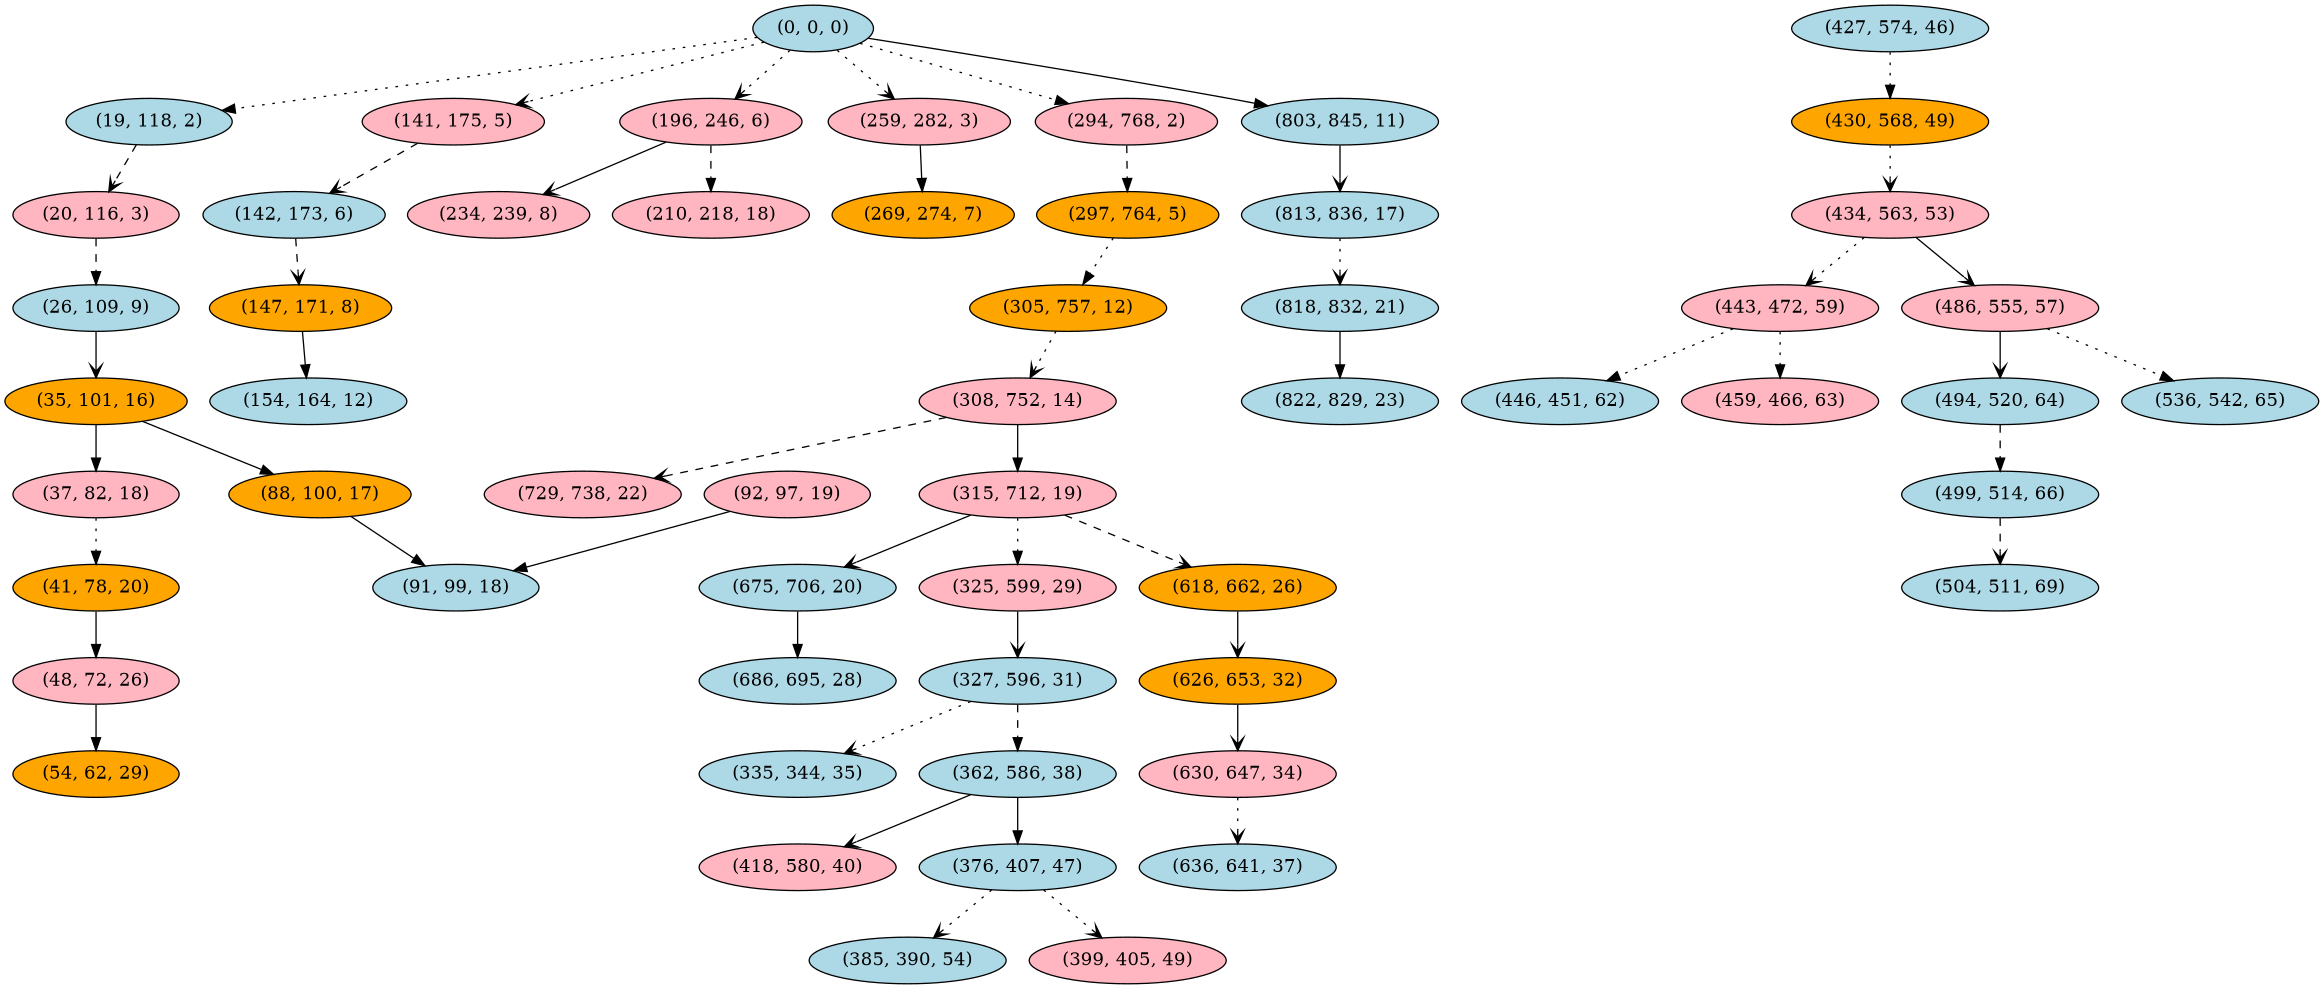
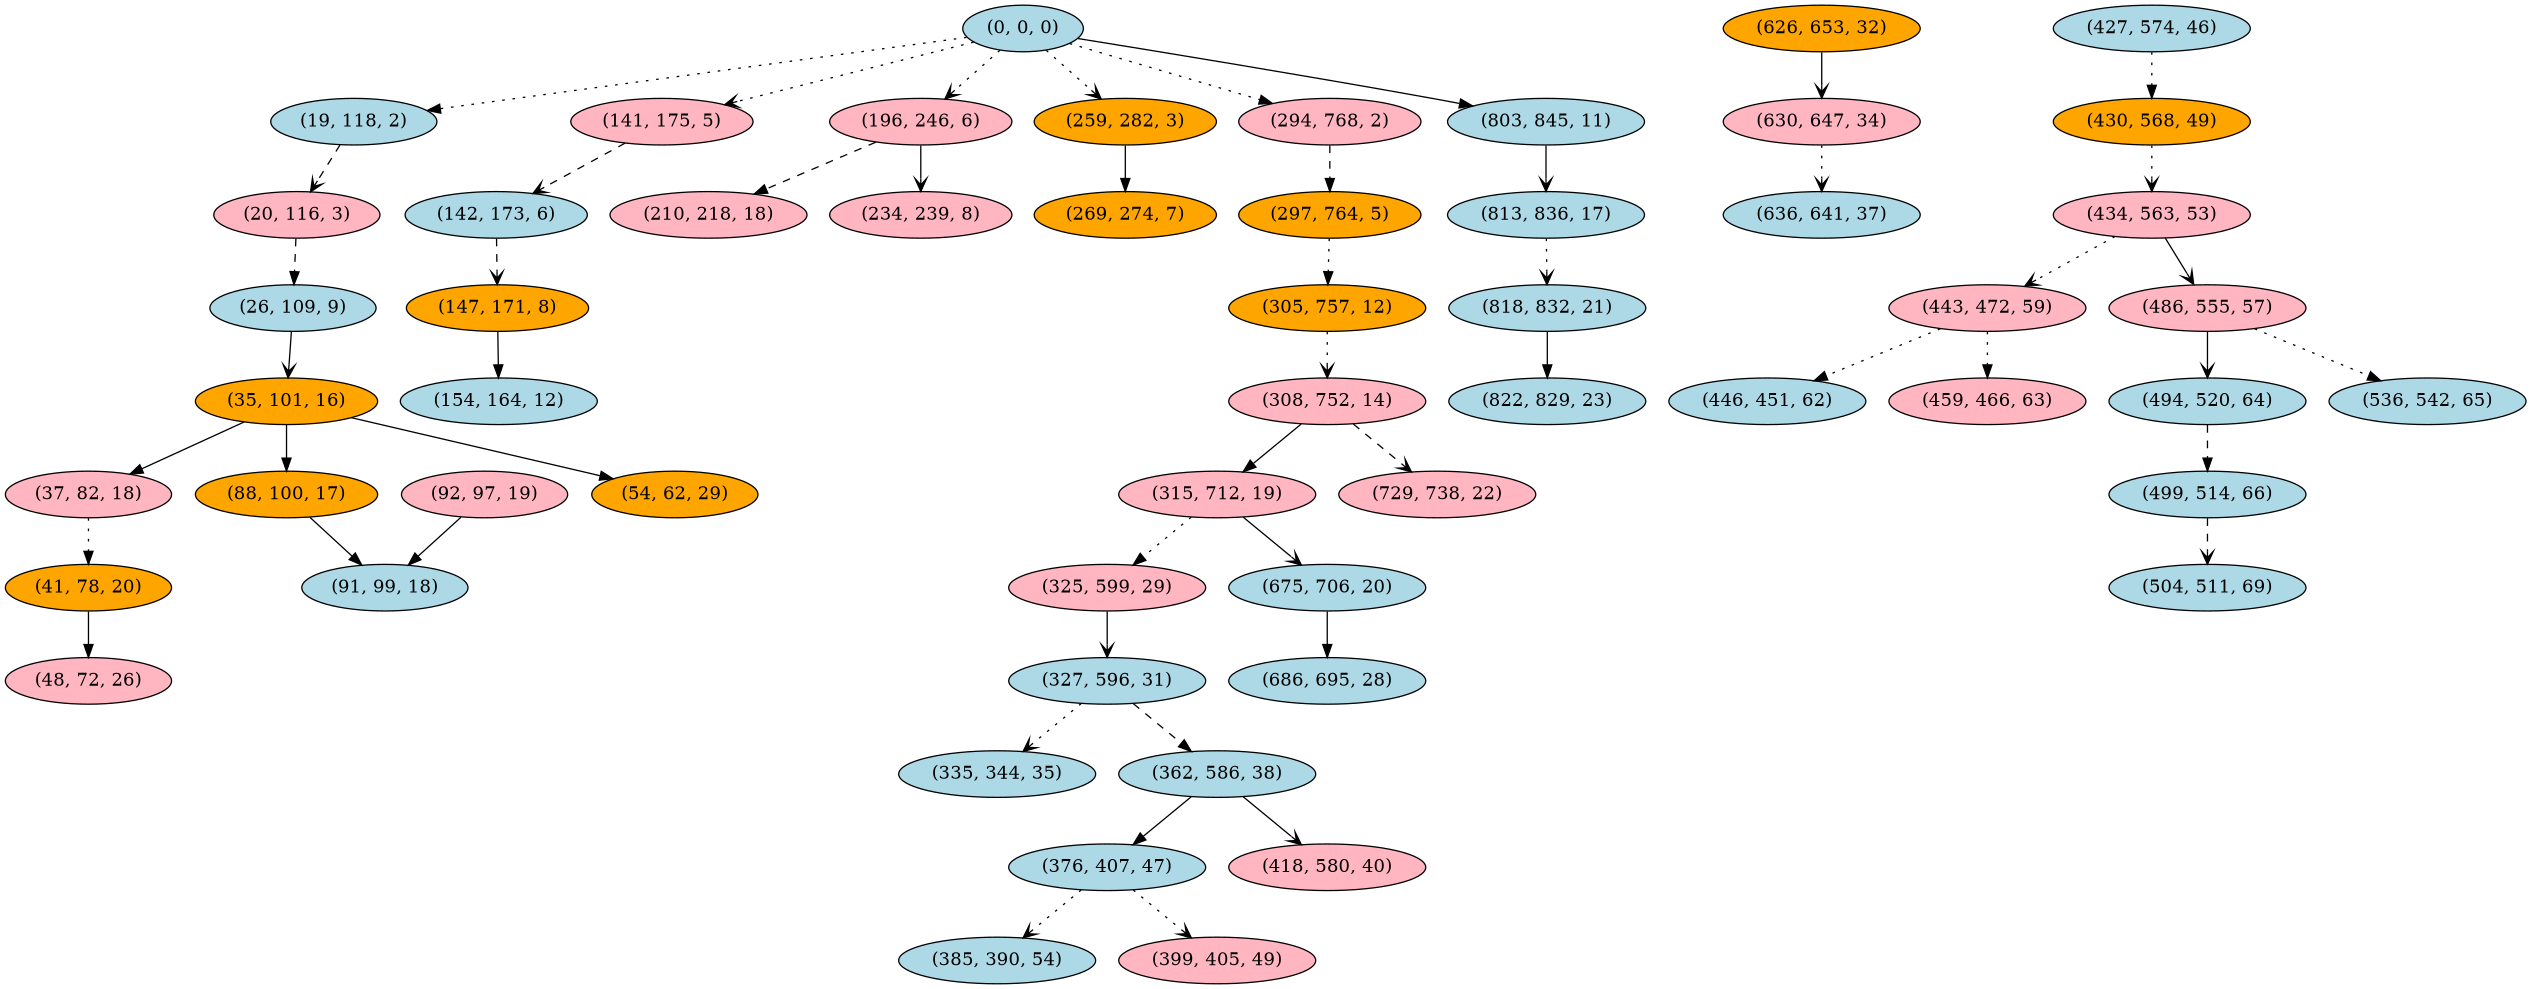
(919, 122) -> (1125, 122)
(1238, 588) -> none
(96, 721) -> (476, 447)
